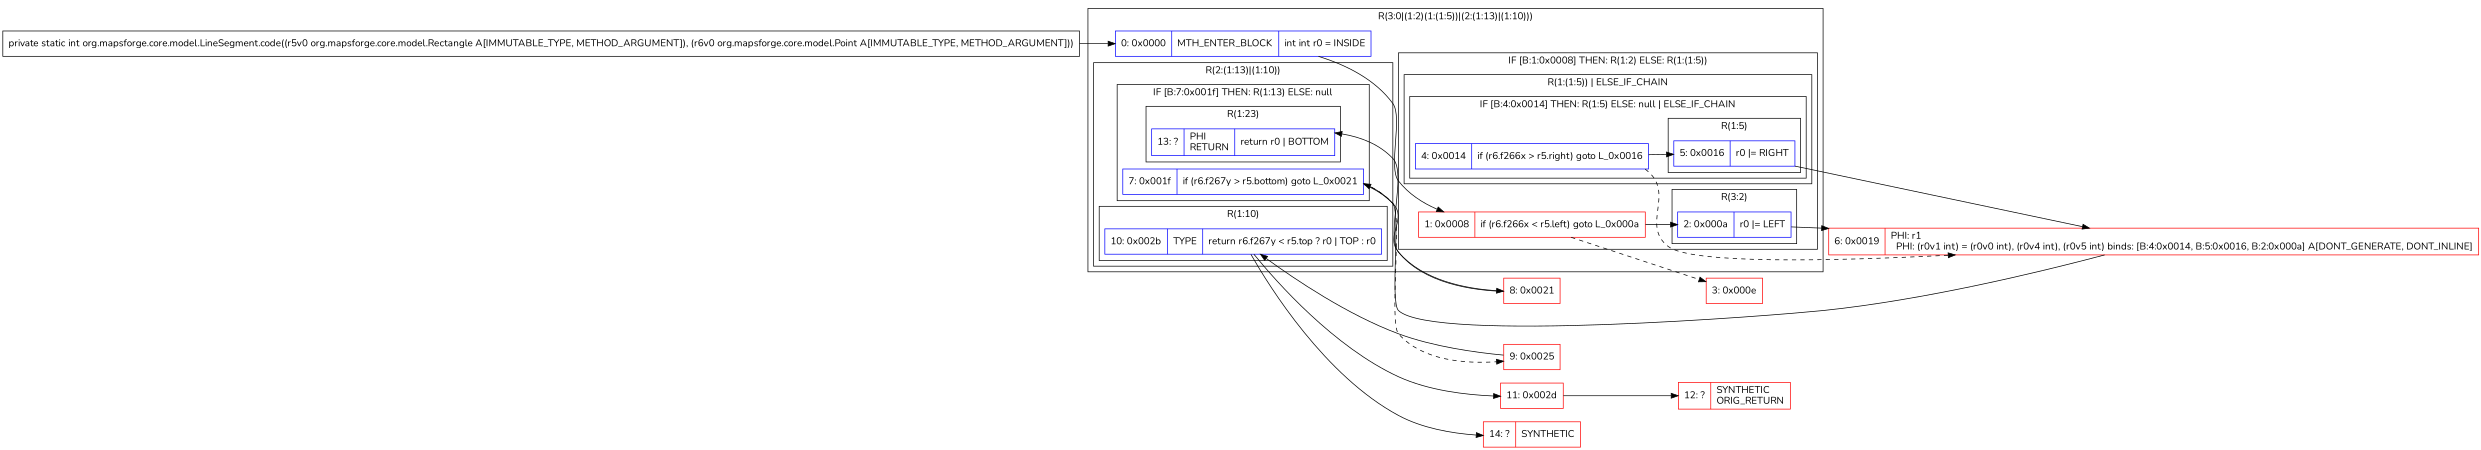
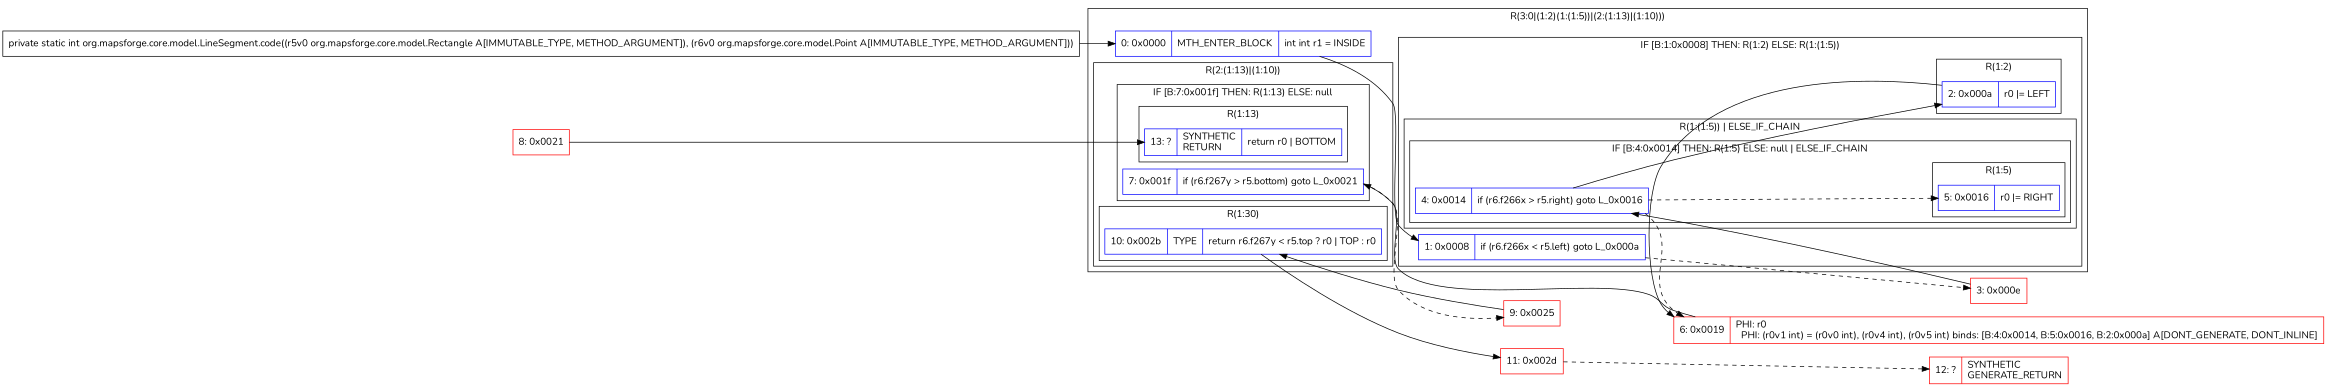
(1325, 43) -> (1325, 43)
(1243, 114) -> (1243, 114)
(1198, 137) -> (1209, 137)
(1658, 155) -> (1790, 199)
(1939, 196) -> none
(1734, 198) -> (1999, 67)
(1243, 214) -> (1243, 214)
(1532, 225) -> (1532, 247)
(1662, 225) -> (1735, 146)
(1908, 236) -> (1753, 325)
none -> (1805, 247)
(1406, 260) -> none
(1617, 396) -> (1743, 365)
(1751, 401) -> (2015, 375)
(1532, 434) -> none
